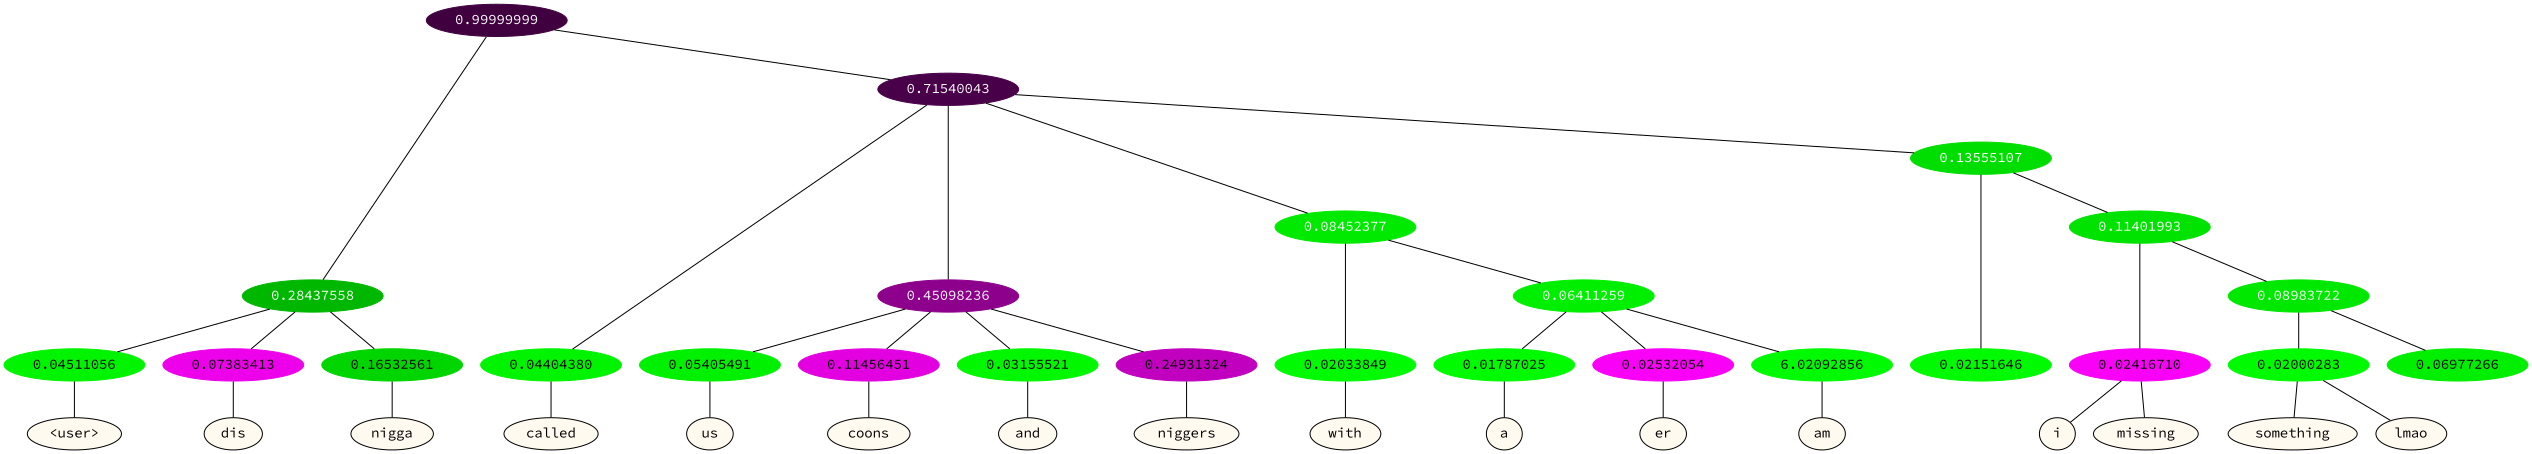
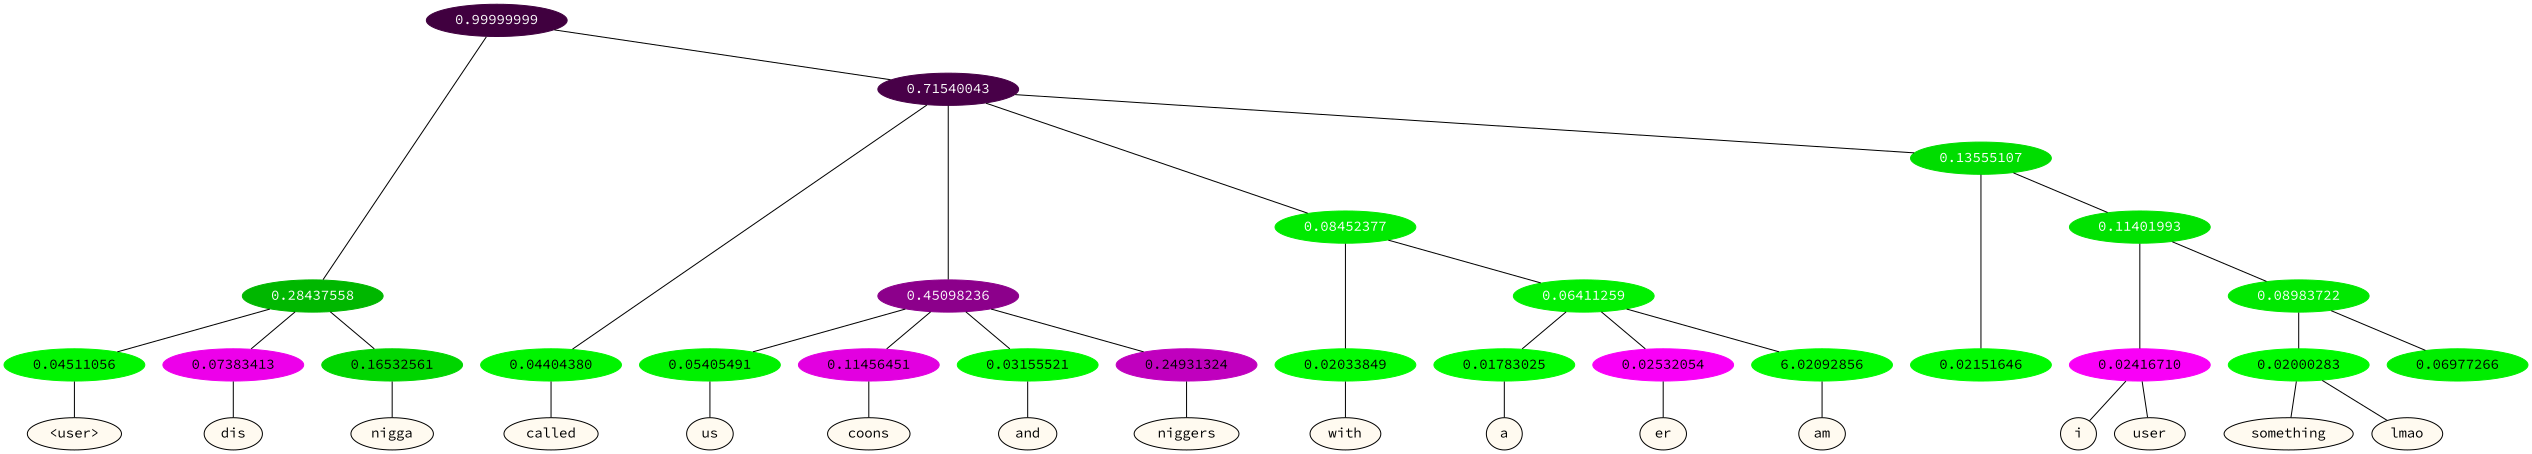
(1504, 365) -> (1504, 365)
(2146, 434) -> (2150, 434)
